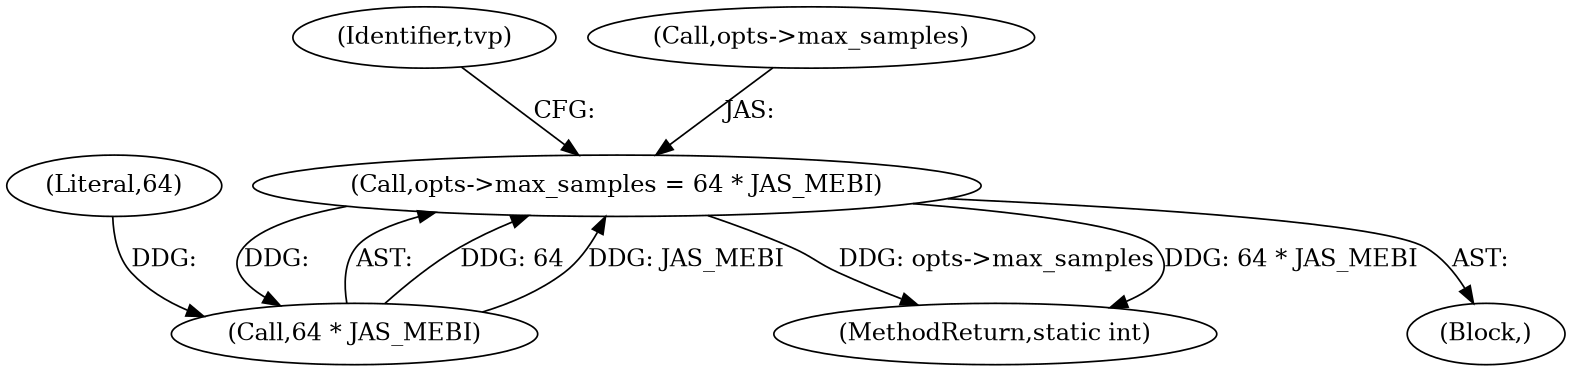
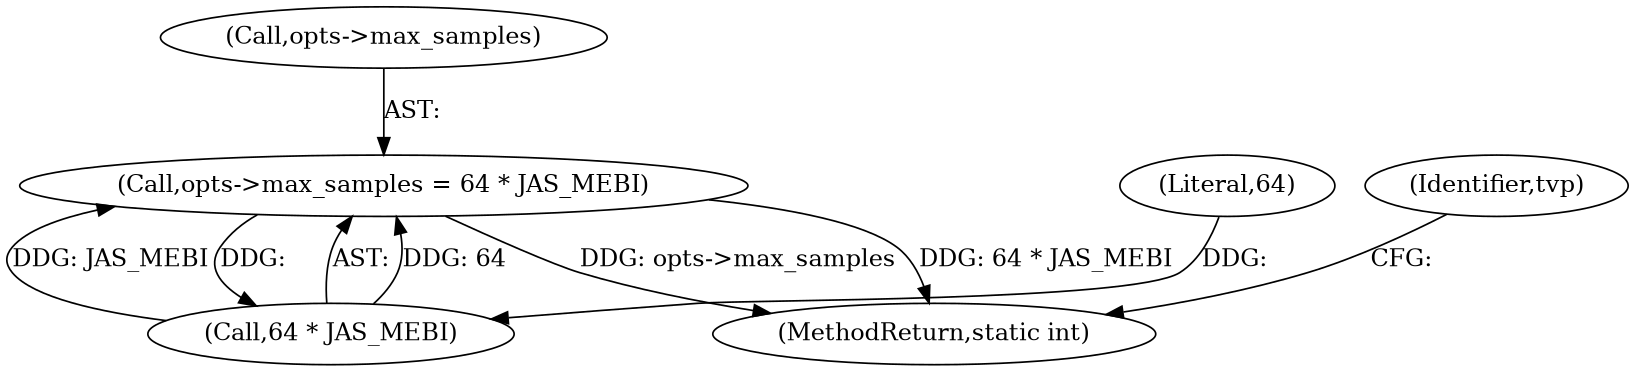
(513, 106) -> (1290, 278)
(753, 112) -> (416, 112)
(1486, 334) -> none
